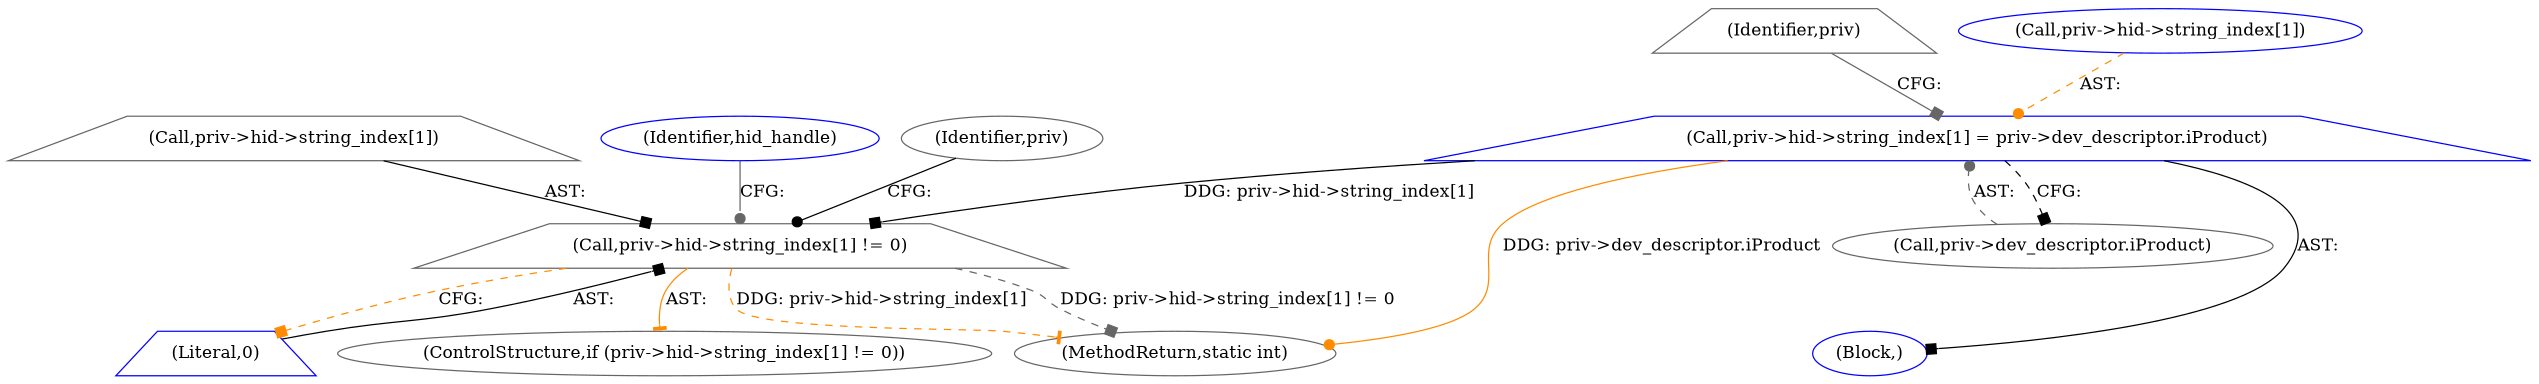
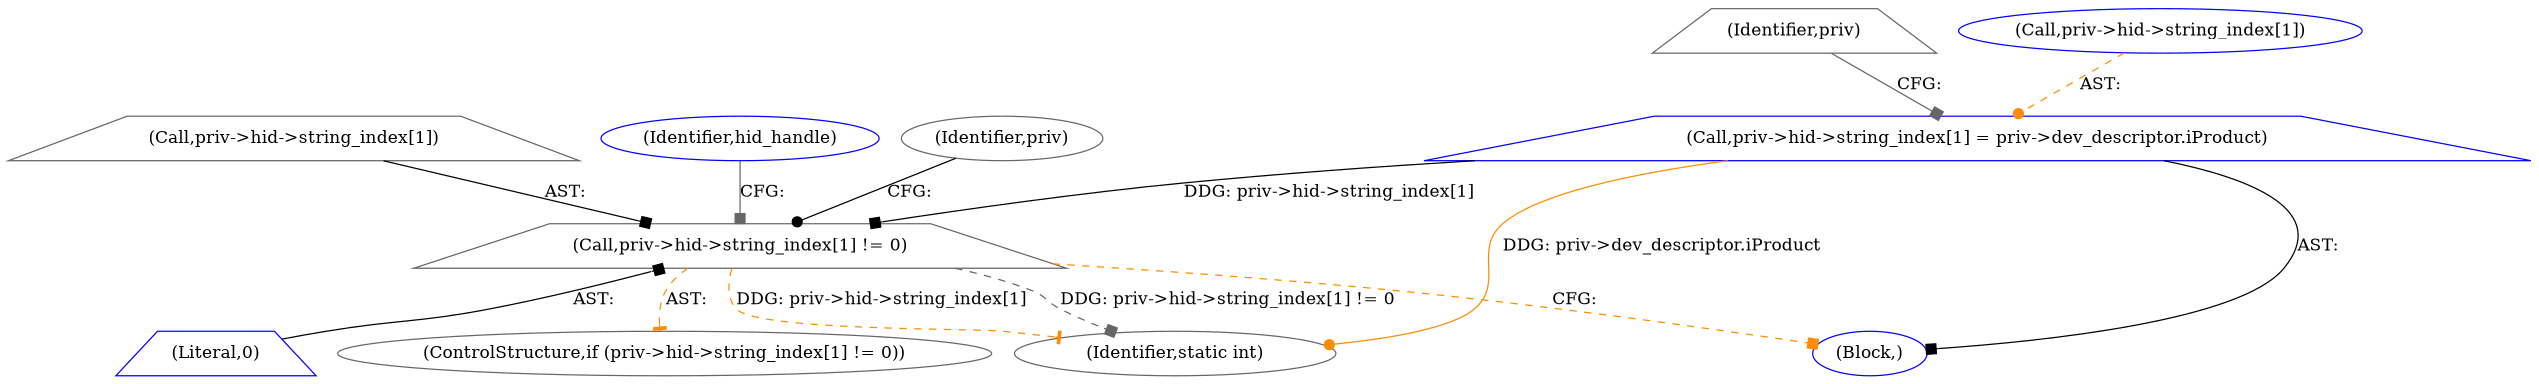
(740, 186) -> (740, 186)
(2053, 246) -> none
(665, 292) -> (665, 292)
(426, 293) -> (1430, 294)
(1175, 354) -> (1175, 354)
